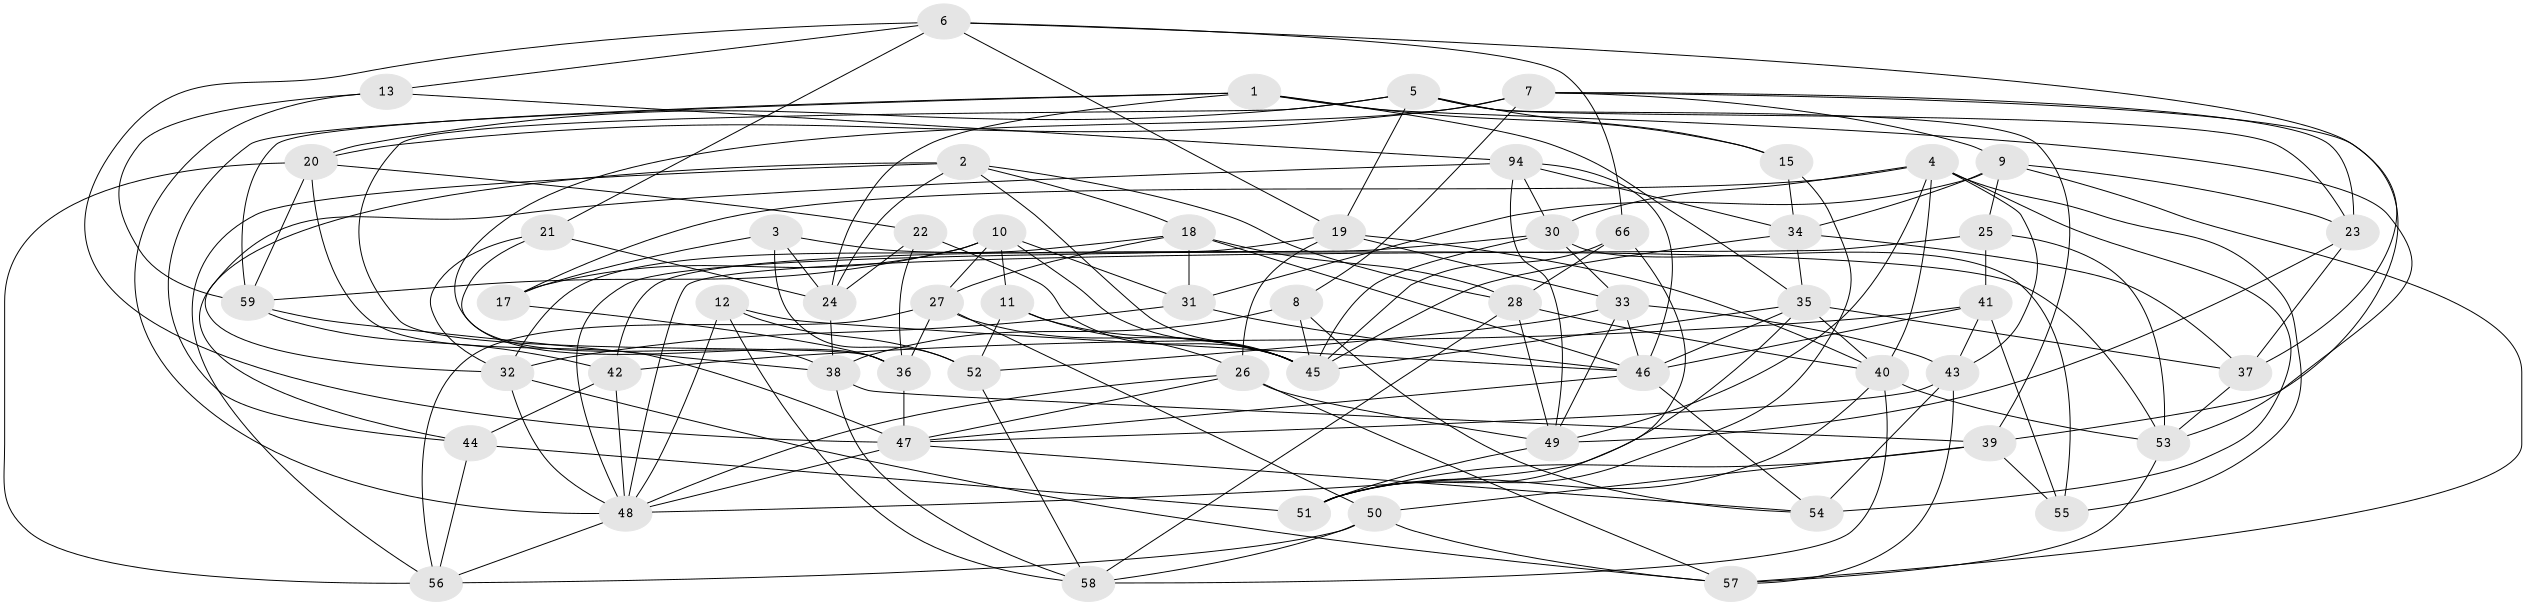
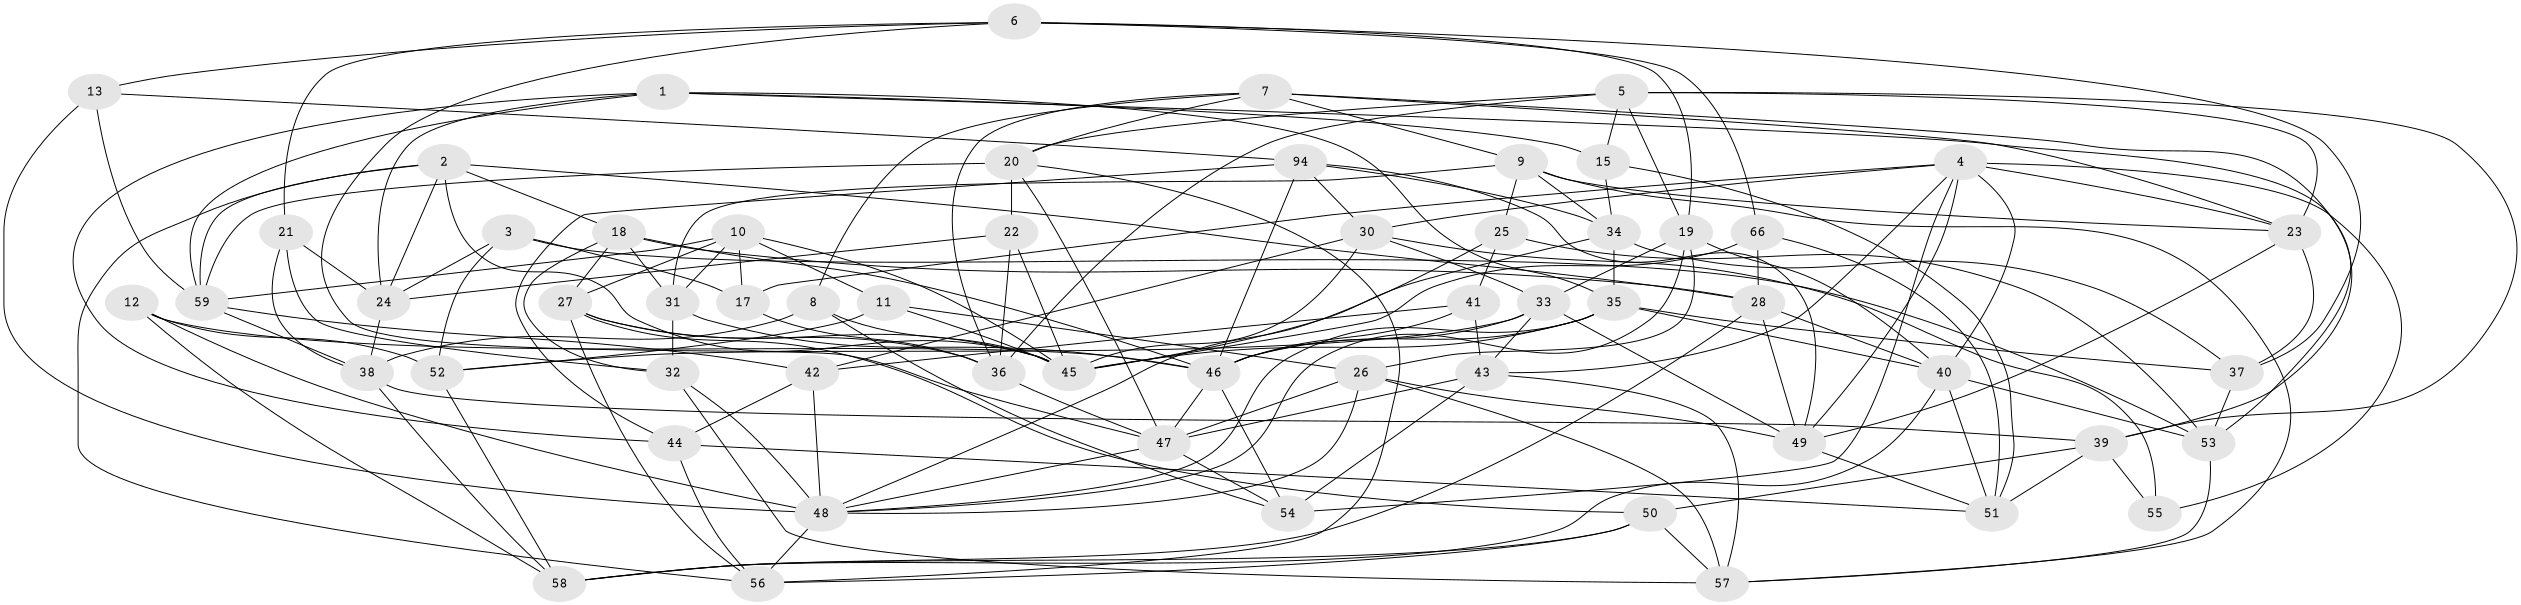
none -> (2129, 193)
(408, 204) -> (221, 213)
(2024, 408) -> none
